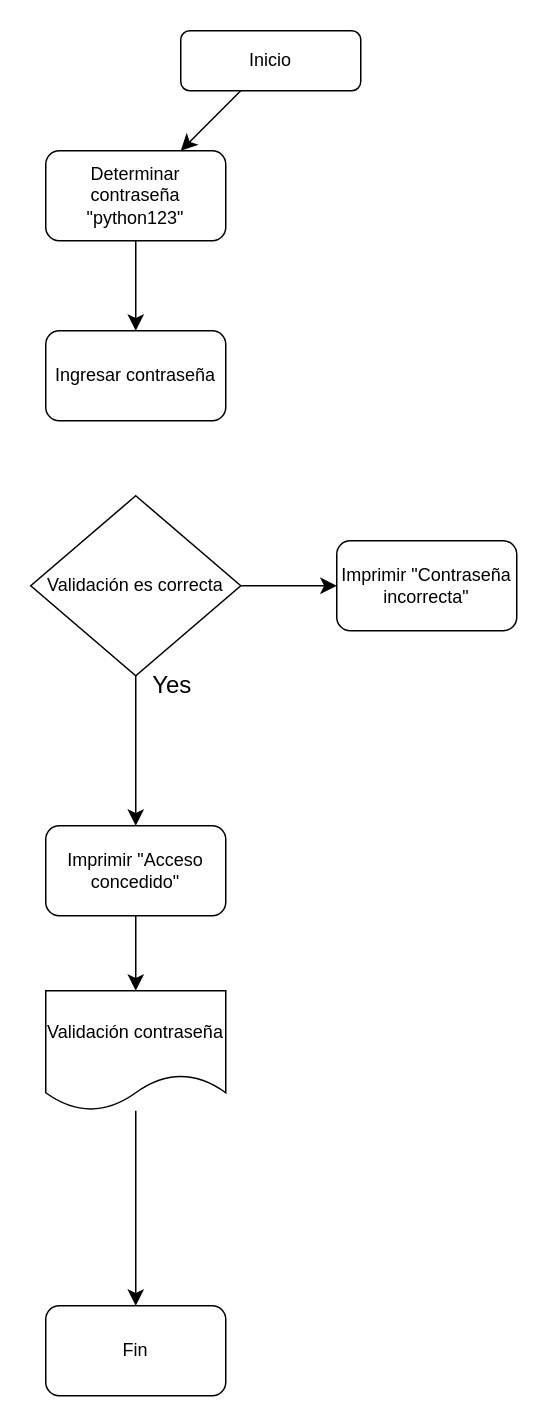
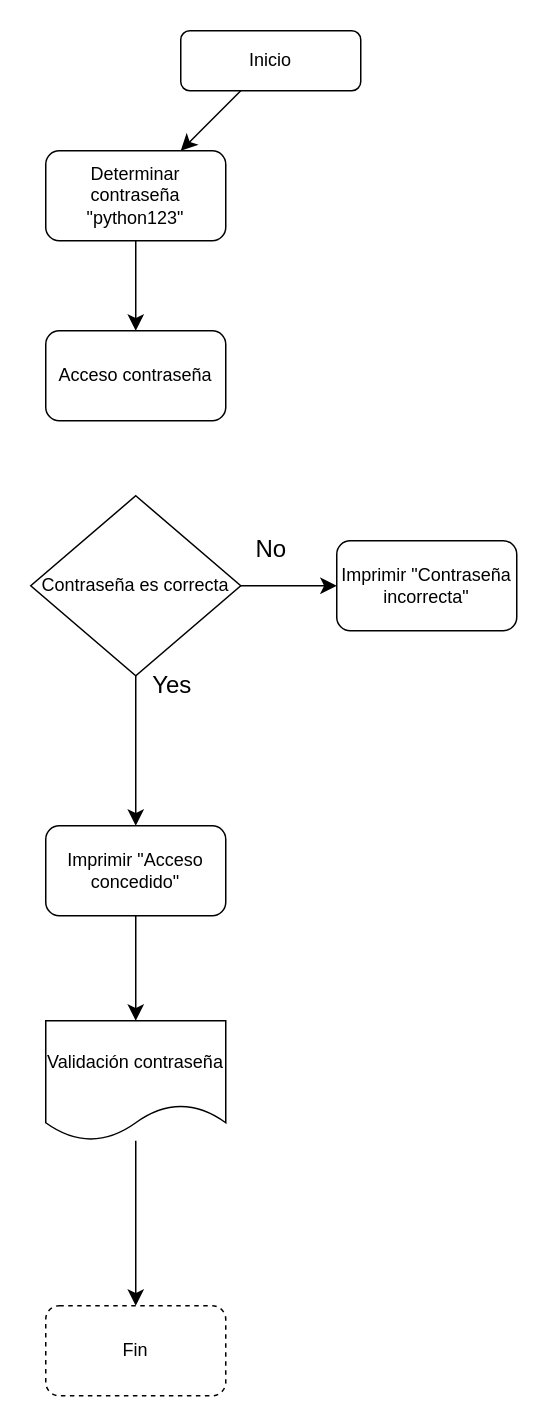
(136, 376) -> (136, 376)
none -> (271, 548)
(136, 586) -> (136, 586)
(136, 1051) -> (136, 1081)
(136, 1351) -> (136, 1351)
